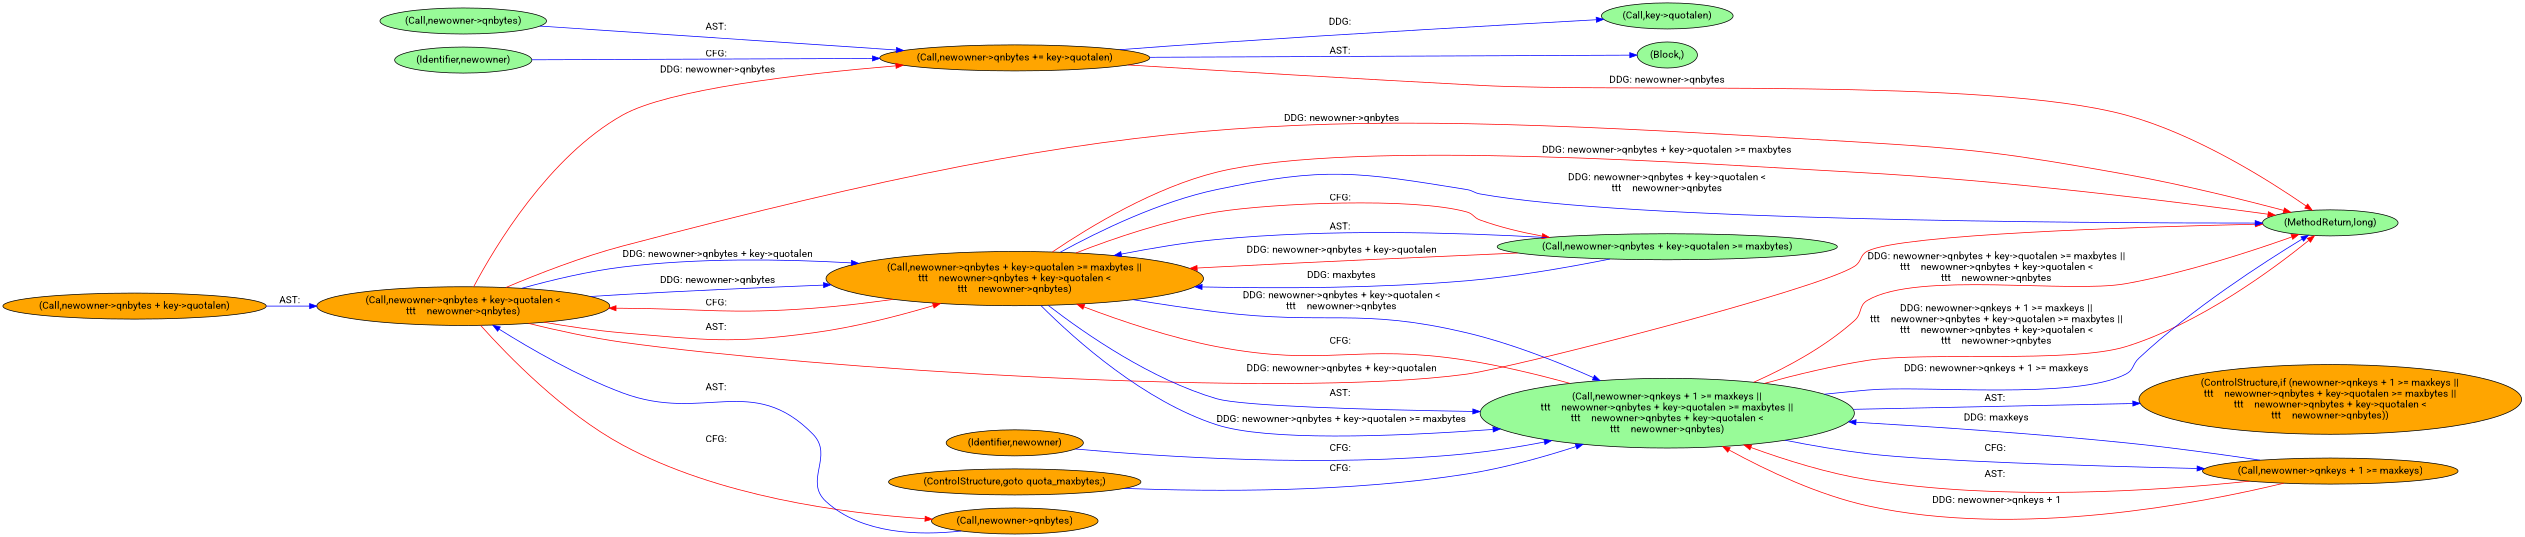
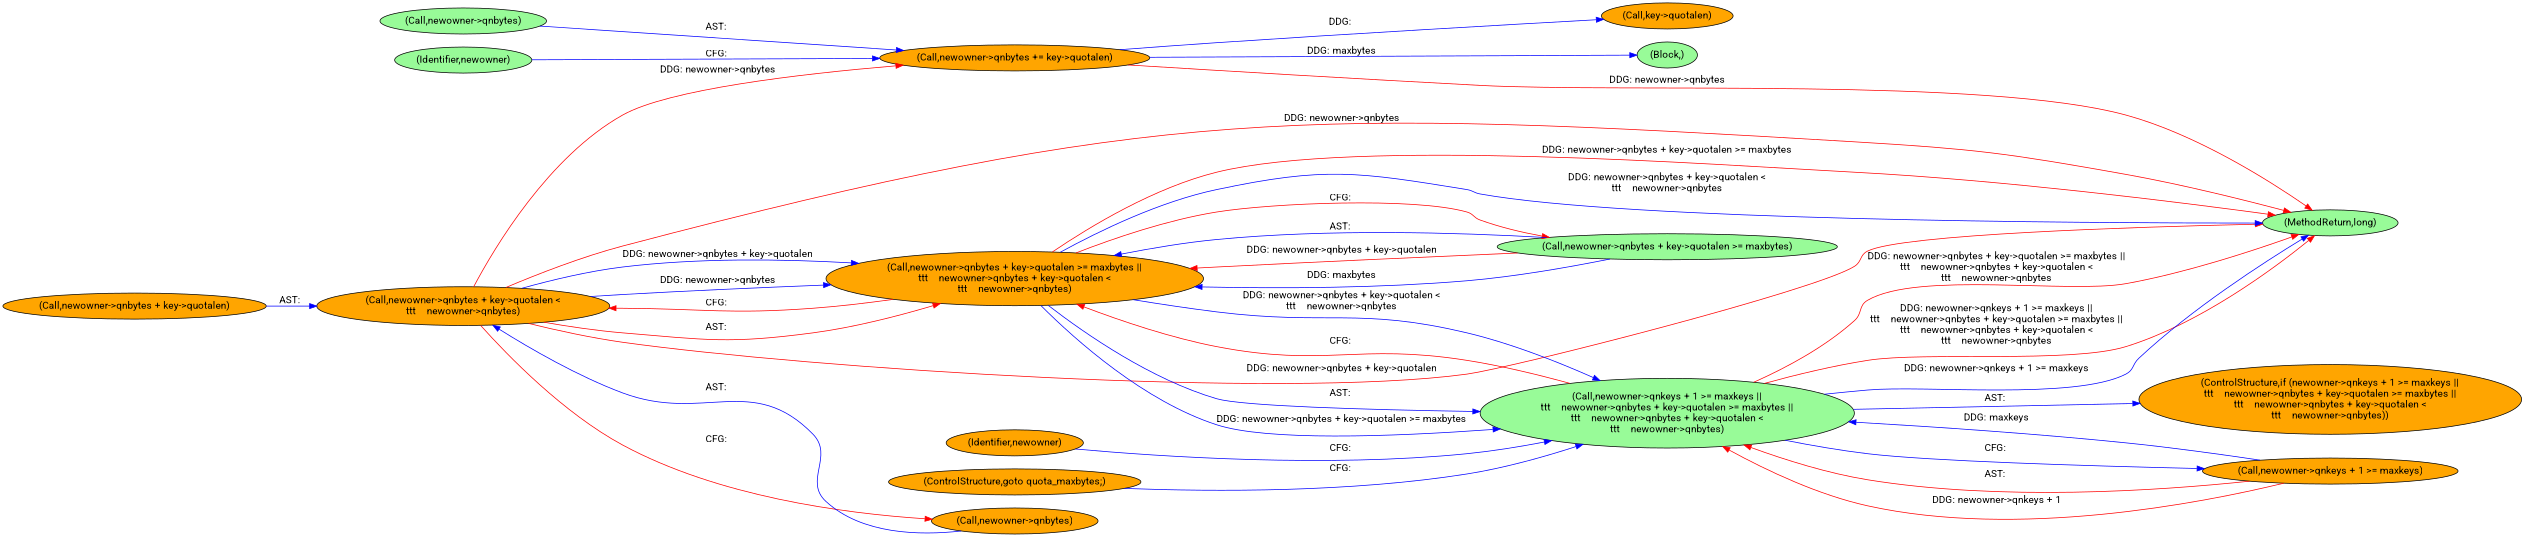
(1667, 16) -> (1667, 16)
(1342, 51) -> (1342, 51)
